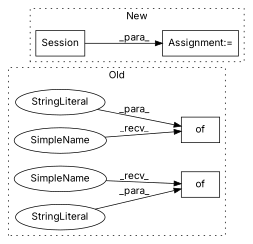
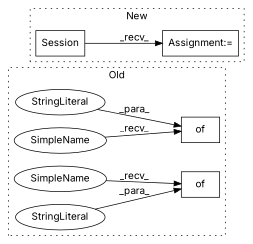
(134, 38) -> (134, 38)
